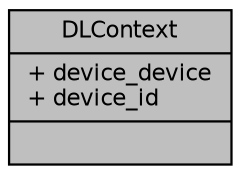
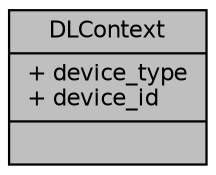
(120, 74) -> (108, 74)
